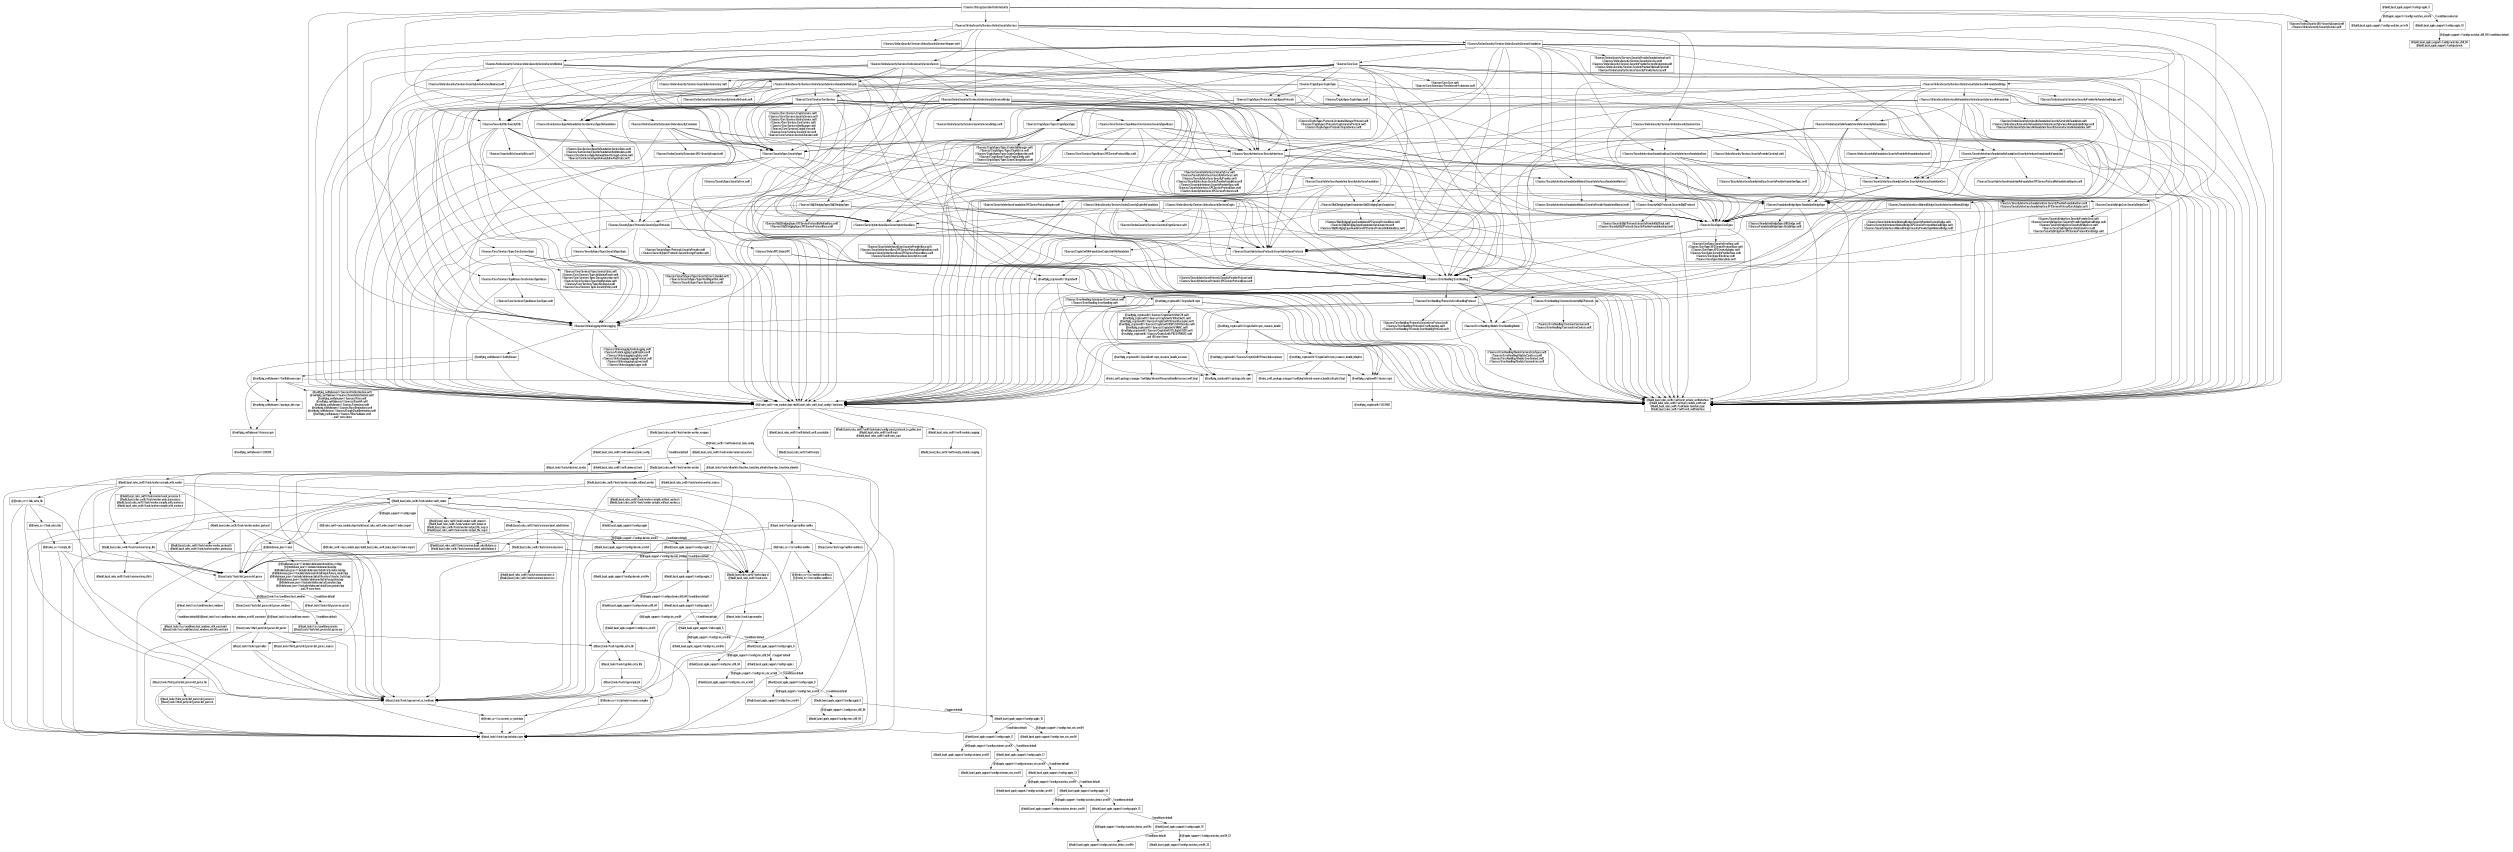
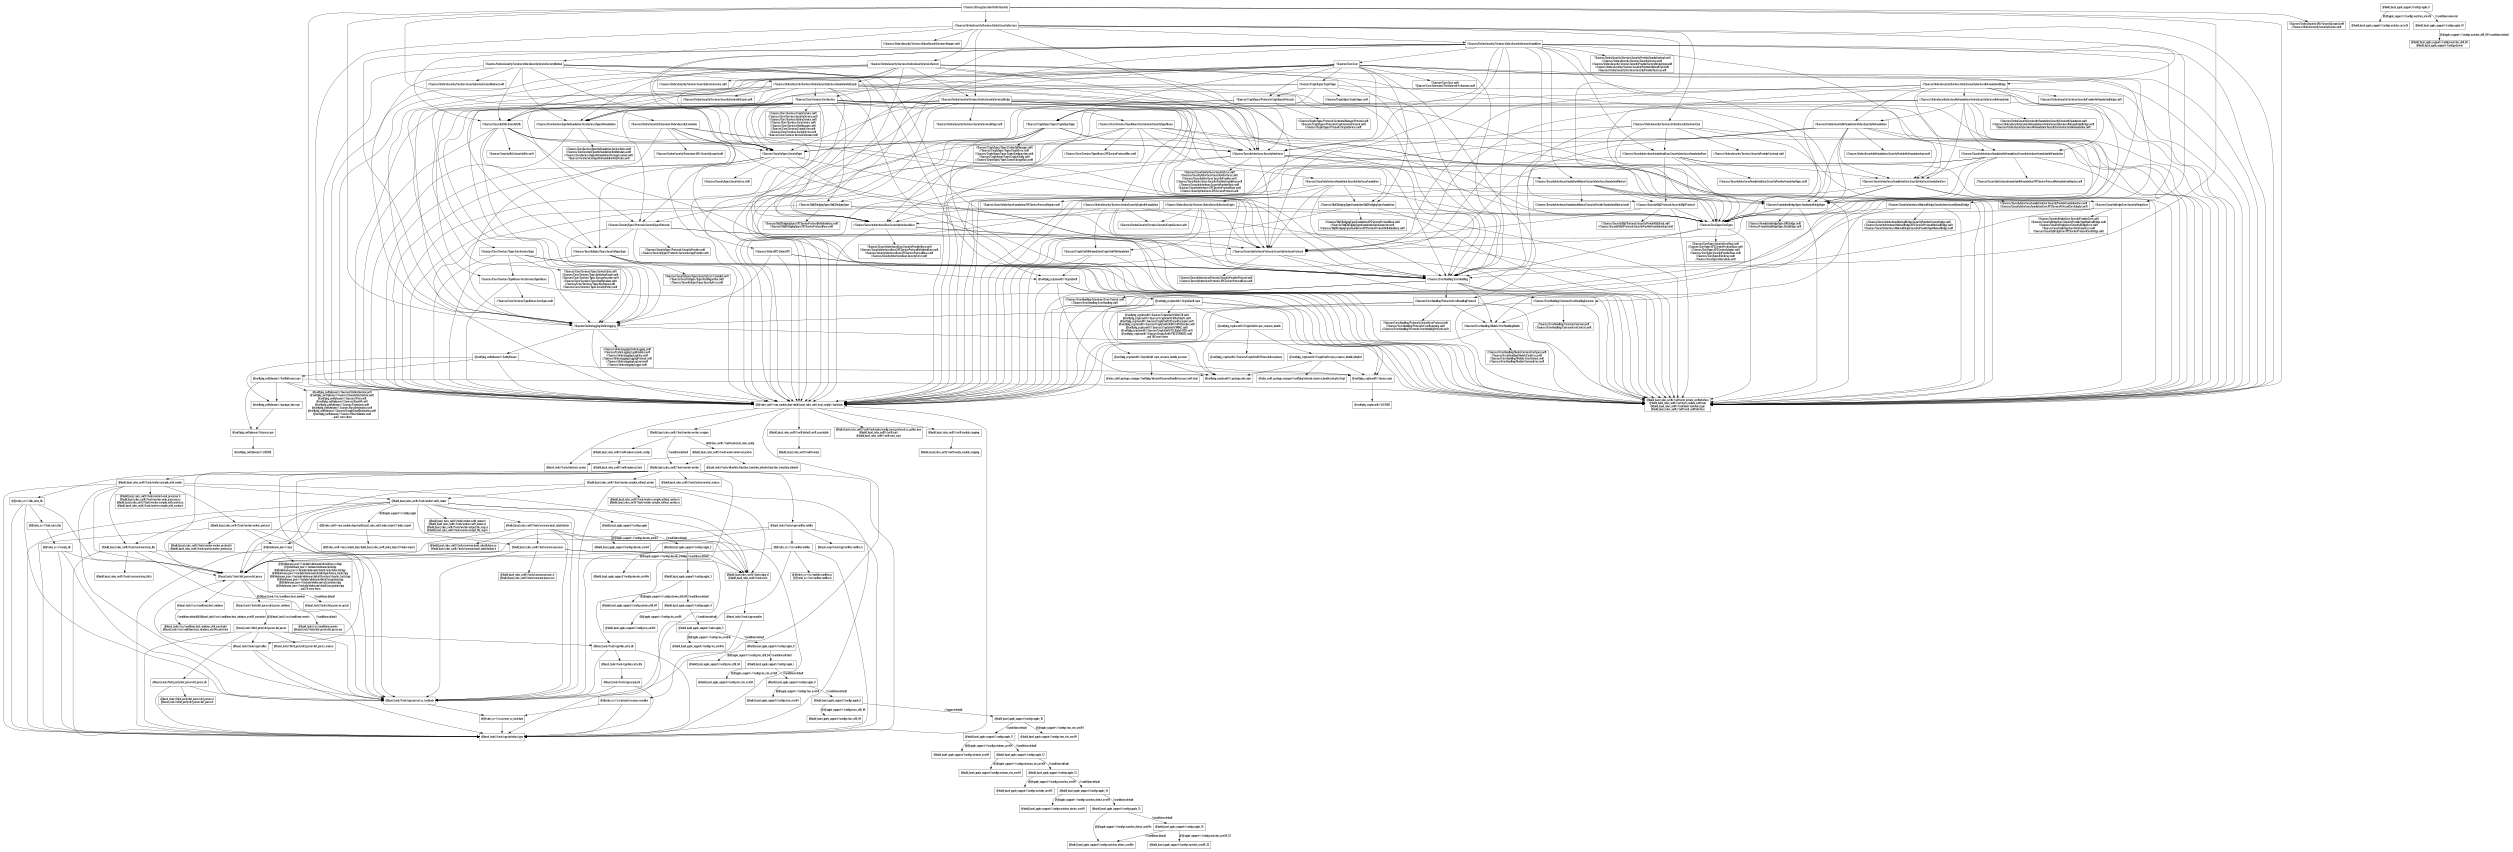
(1563, 301) -> (1563, 301)
(1323, 344) -> (913, 370)
(840, 547) -> (840, 547)
(240, 550) -> (155, 623)
(781, 655) -> (781, 655)
